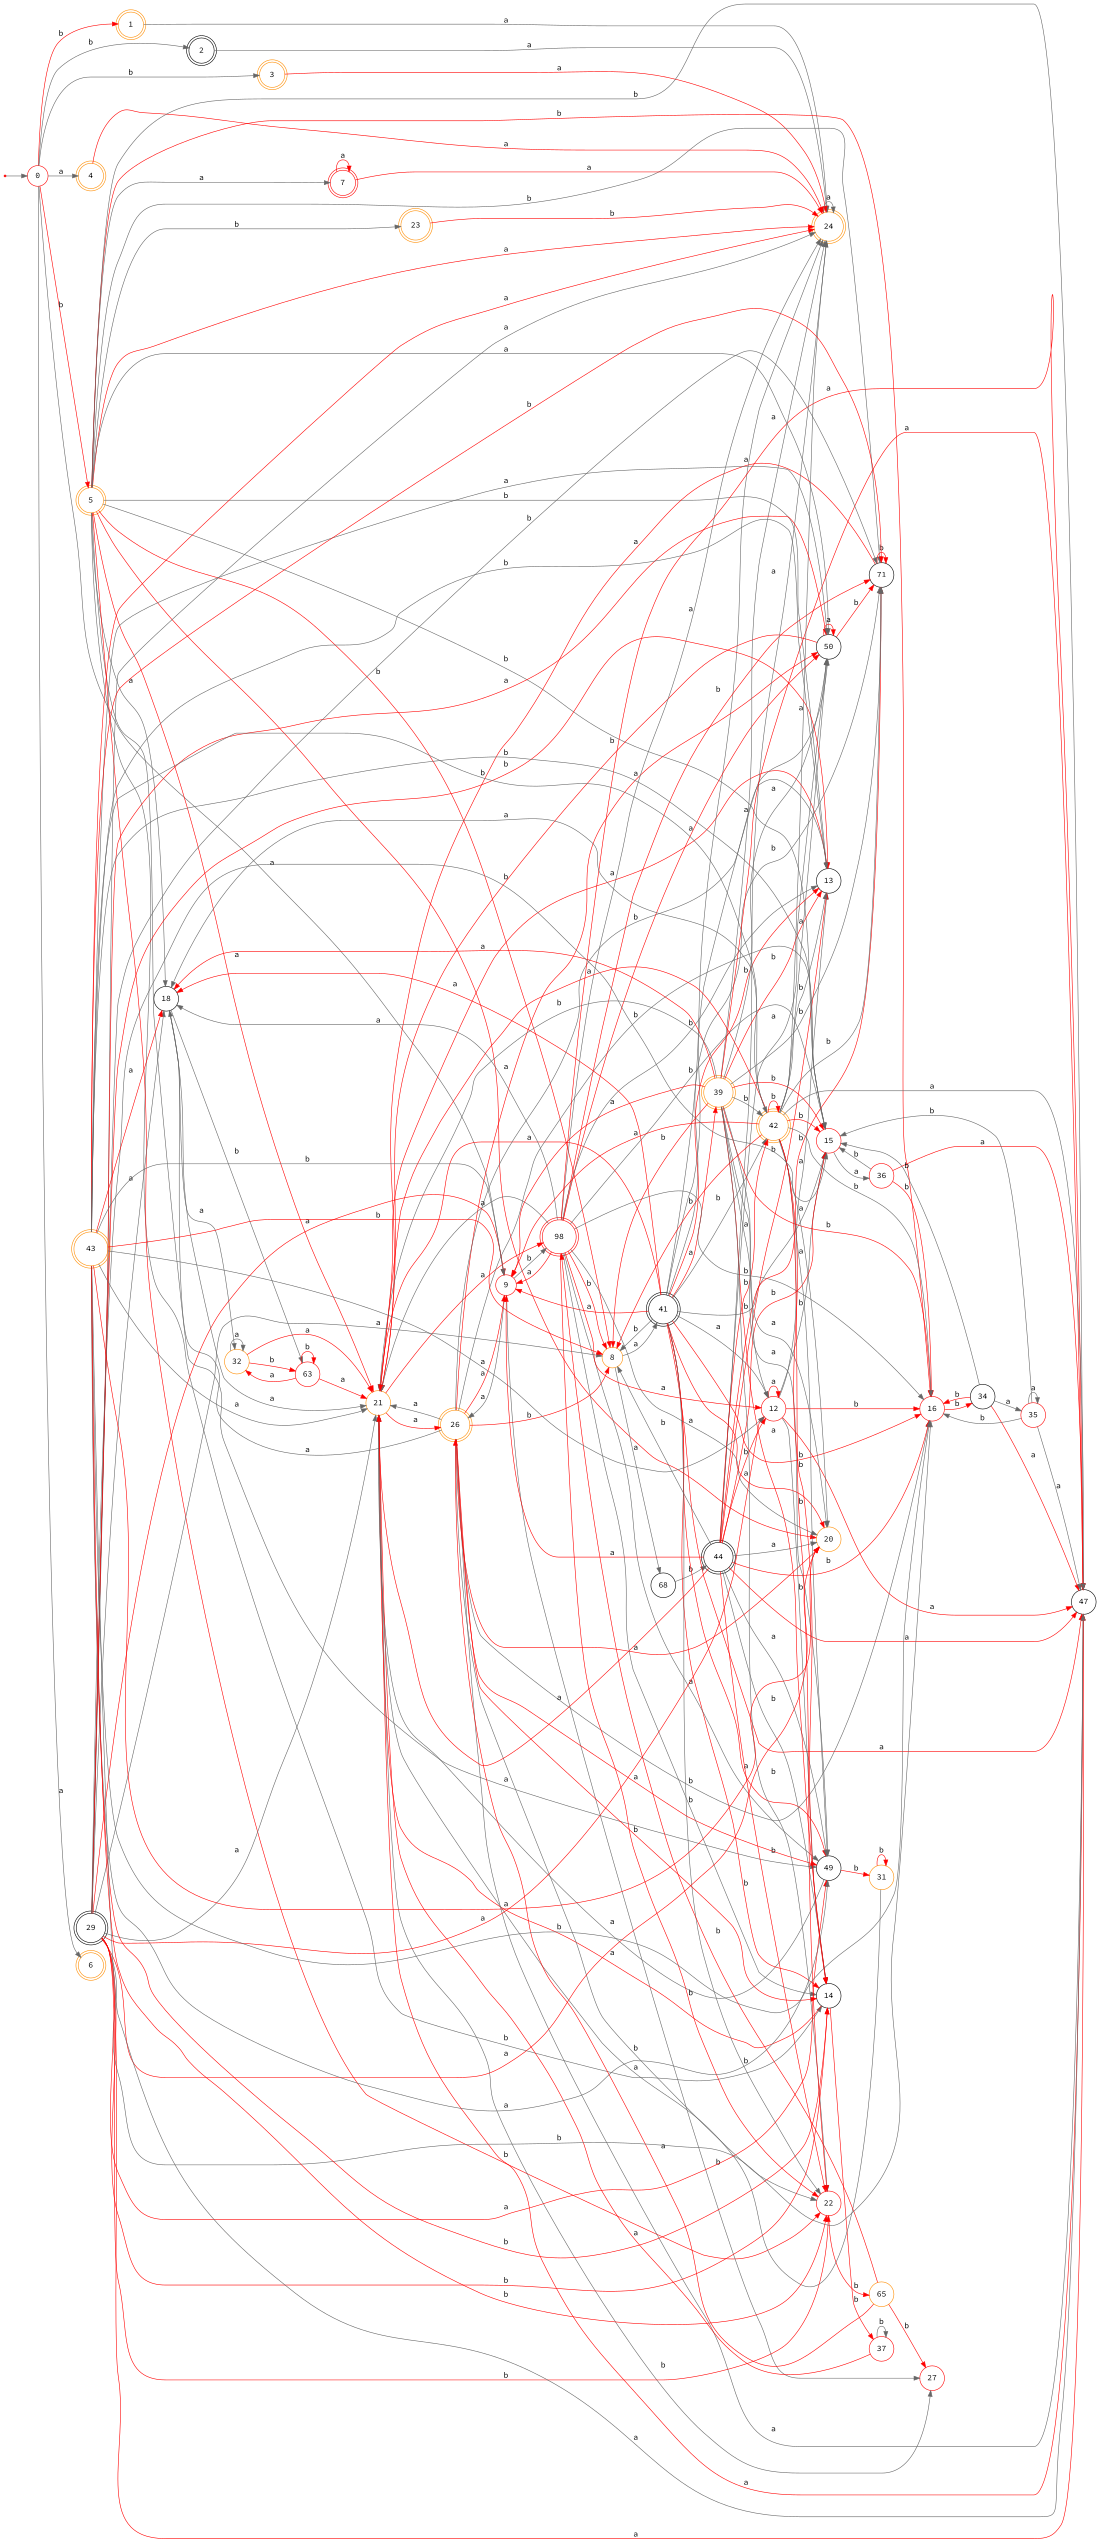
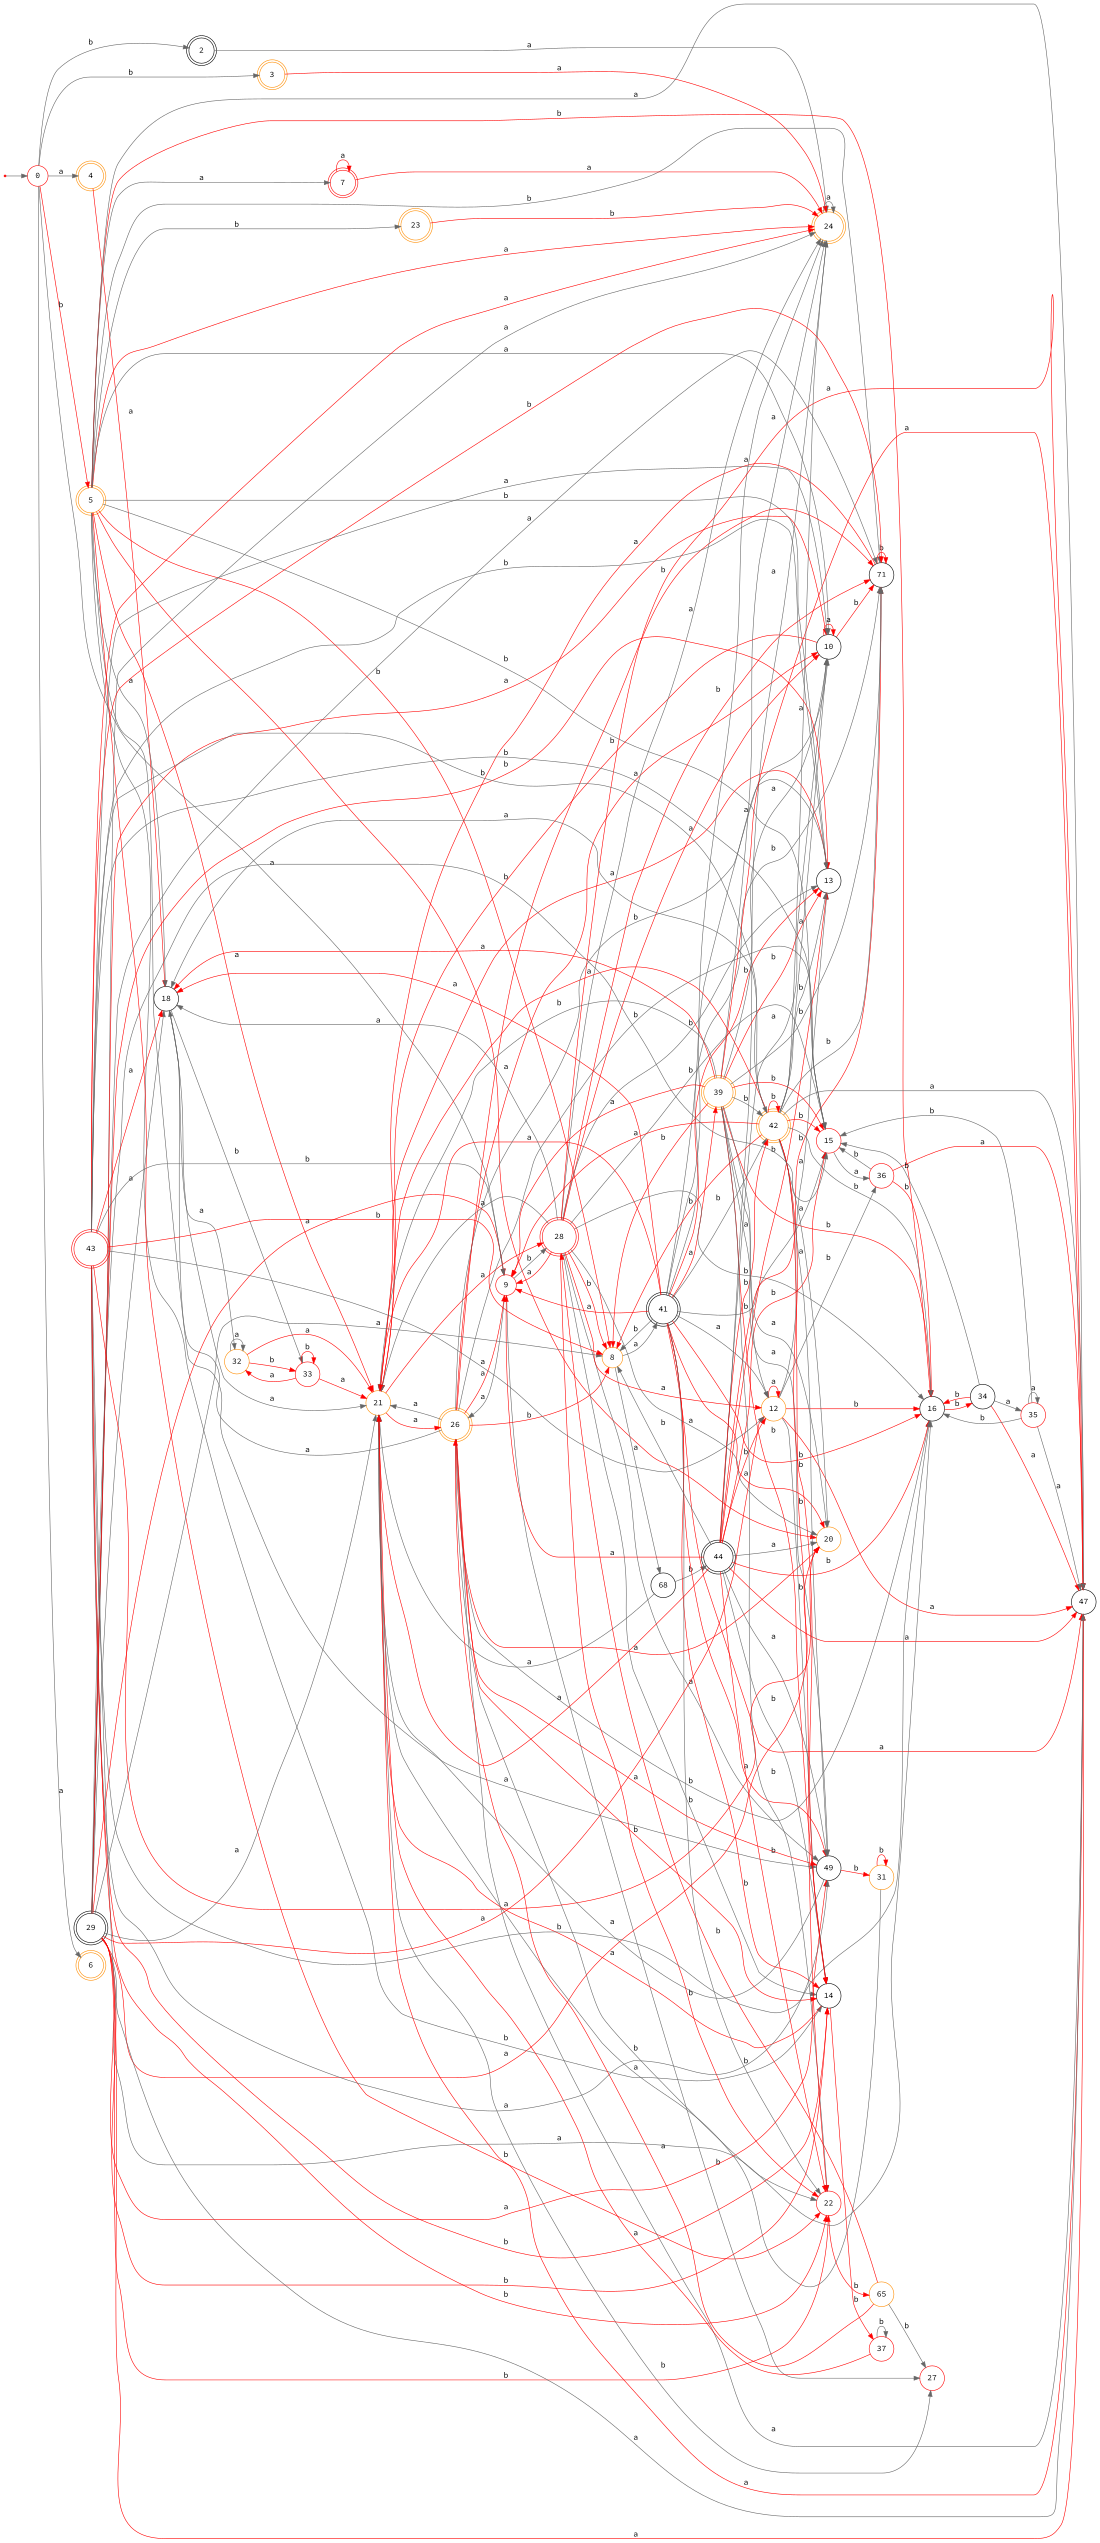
(131, 25) -> none
(636, 95) -> (636, 95)
(453, 145) -> (135, 584)
(529, 518) -> (529, 518)
(829, 647) -> (829, 647)
none -> (546, 867)
(559, 1237) -> (559, 1237)
(91, 1249) -> (91, 1249)
(801, 1321) -> (826, 1295)
(308, 1374) -> (308, 1374)
(202, 1395) -> (456, 1634)
(774, 1409) -> (774, 1409)
(932, 1409) -> (932, 1409)
(774, 1430) -> (774, 1430)
(559, 2138) -> (559, 2138)
(906, 2333) -> (906, 2333)
